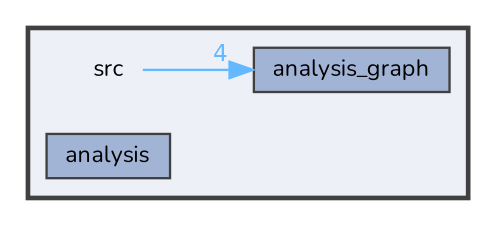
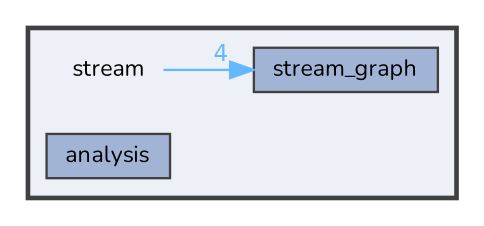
(108, 70) -> (108, 70)
(352, 70) -> (346, 70)
